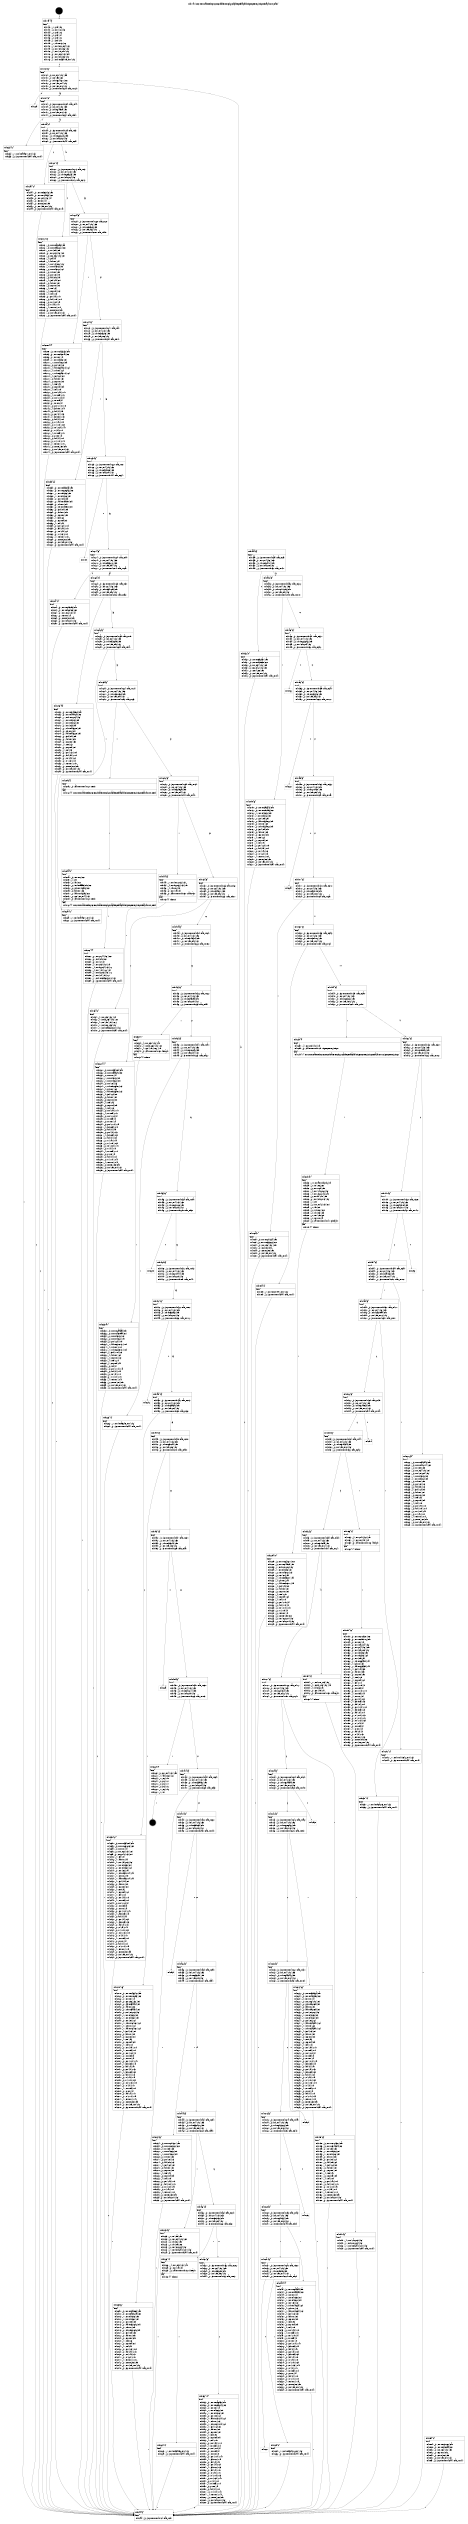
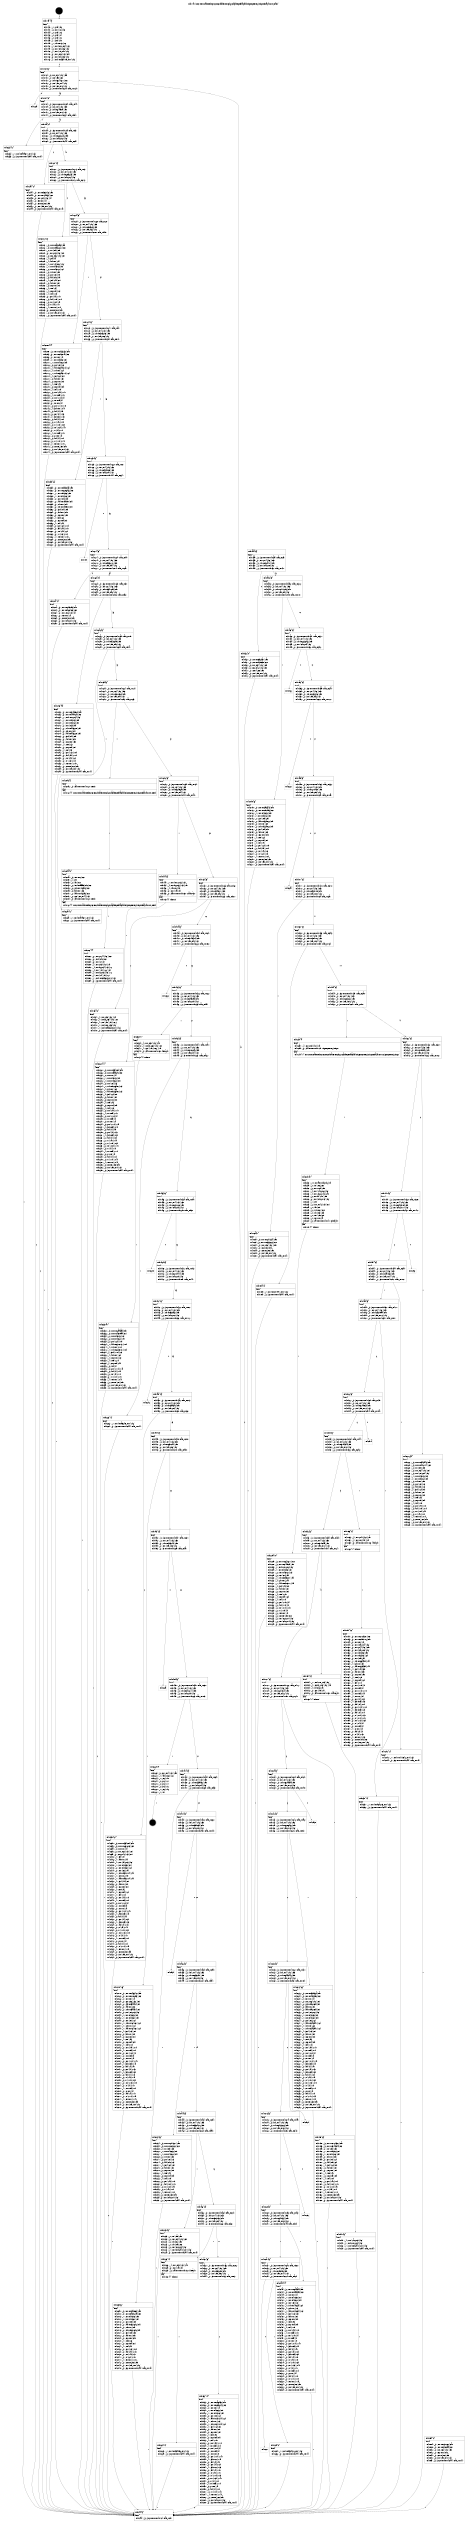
none -> (166, 996)
